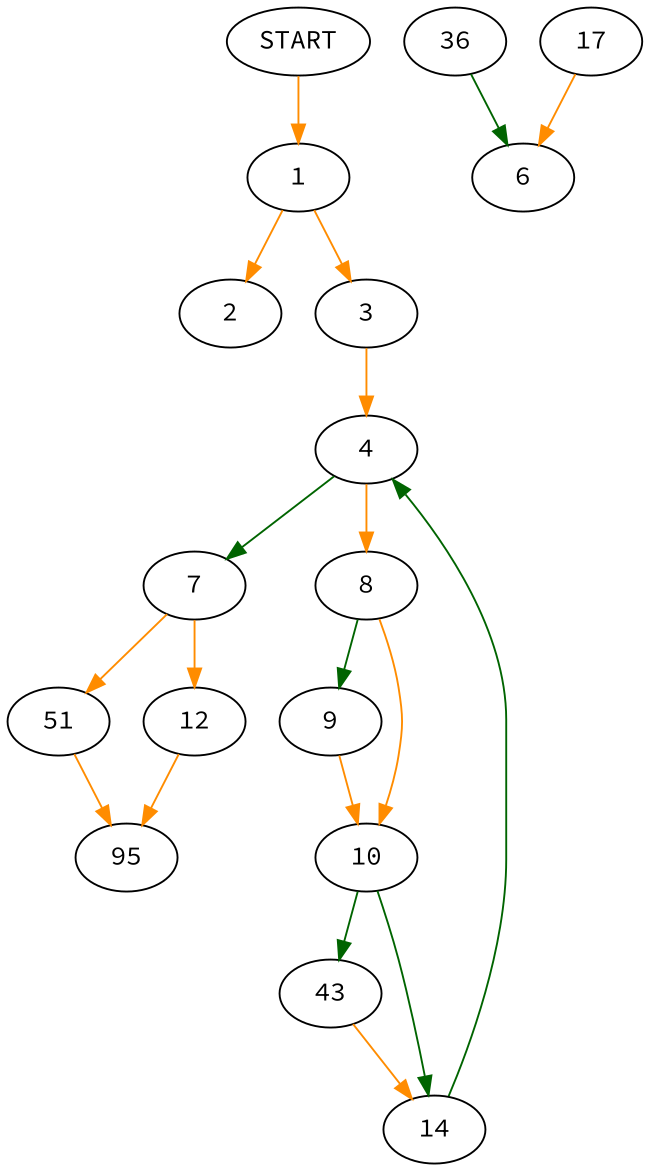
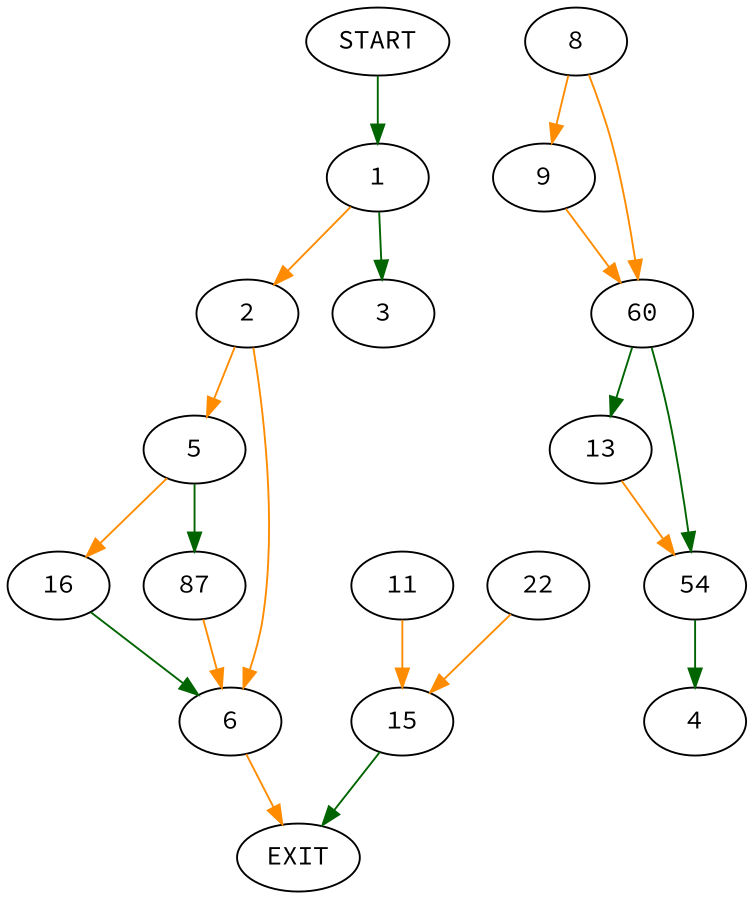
(455, 42) -> (59, 586)
(591, 42) -> (195, 586)
(298, 100) -> (378, 100)
(328, 237) -> (380, 236)
(366, 372) -> none
none -> (195, 450)
(366, 508) -> none
none -> (269, 509)
(195, 586) -> none
(351, 644) -> (562, 100)
(59, 722) -> (402, 586)
(195, 722) -> (538, 586)
(127, 858) -> (402, 722)
none -> (298, 858)
(366, 858) -> (642, 314)
(331, 994) -> (601, 450)
(434, 1130) -> (695, 586)
